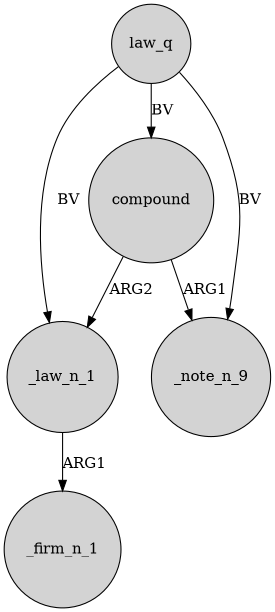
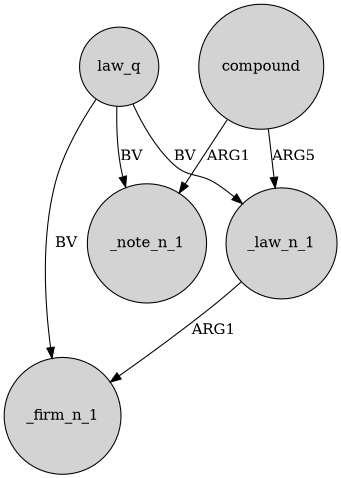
(151, 105) -> (49, 219)
(131, 290) -> (294, 156)
(211, 377) -> (147, 243)
